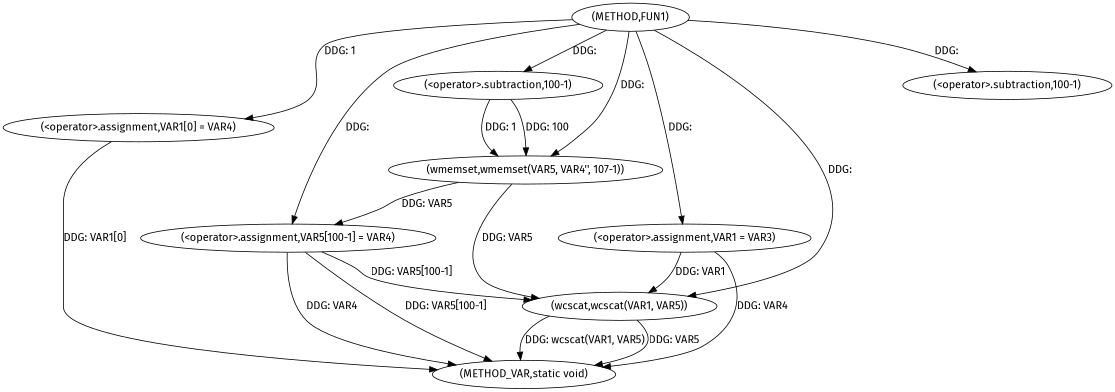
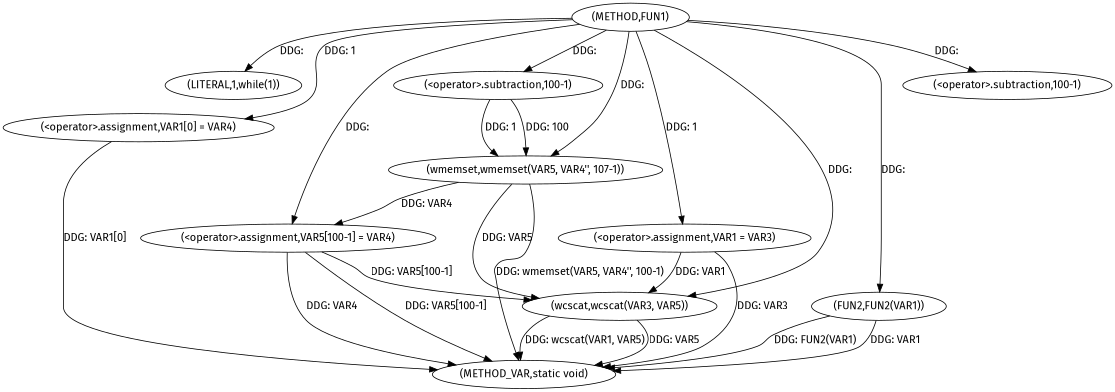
none -> (233, 85)
(682, 128) -> (682, 128)
(427, 204) -> (427, 204)
none -> (501, 261)
(620, 306) -> (620, 306)
(763, 306) -> (763, 306)
none -> (879, 306)
